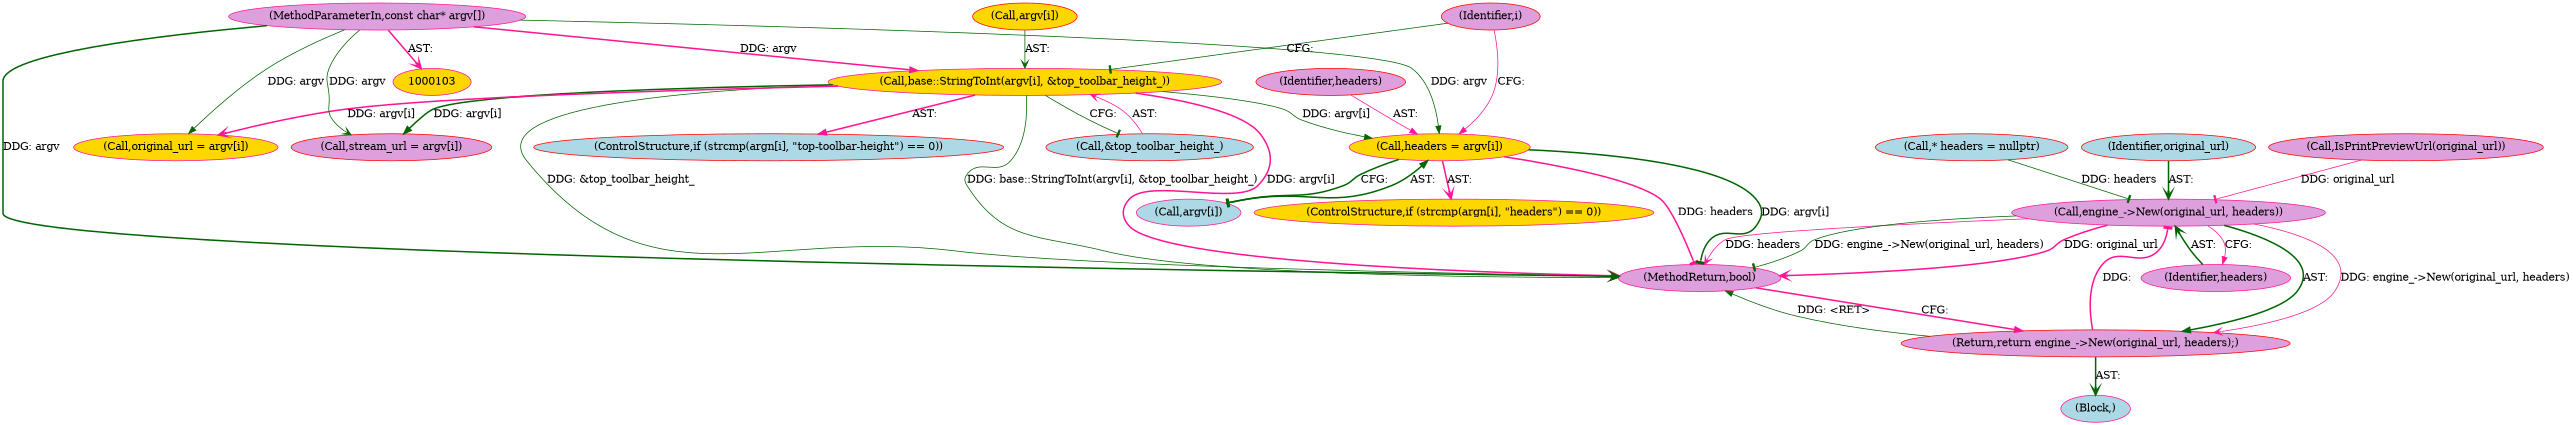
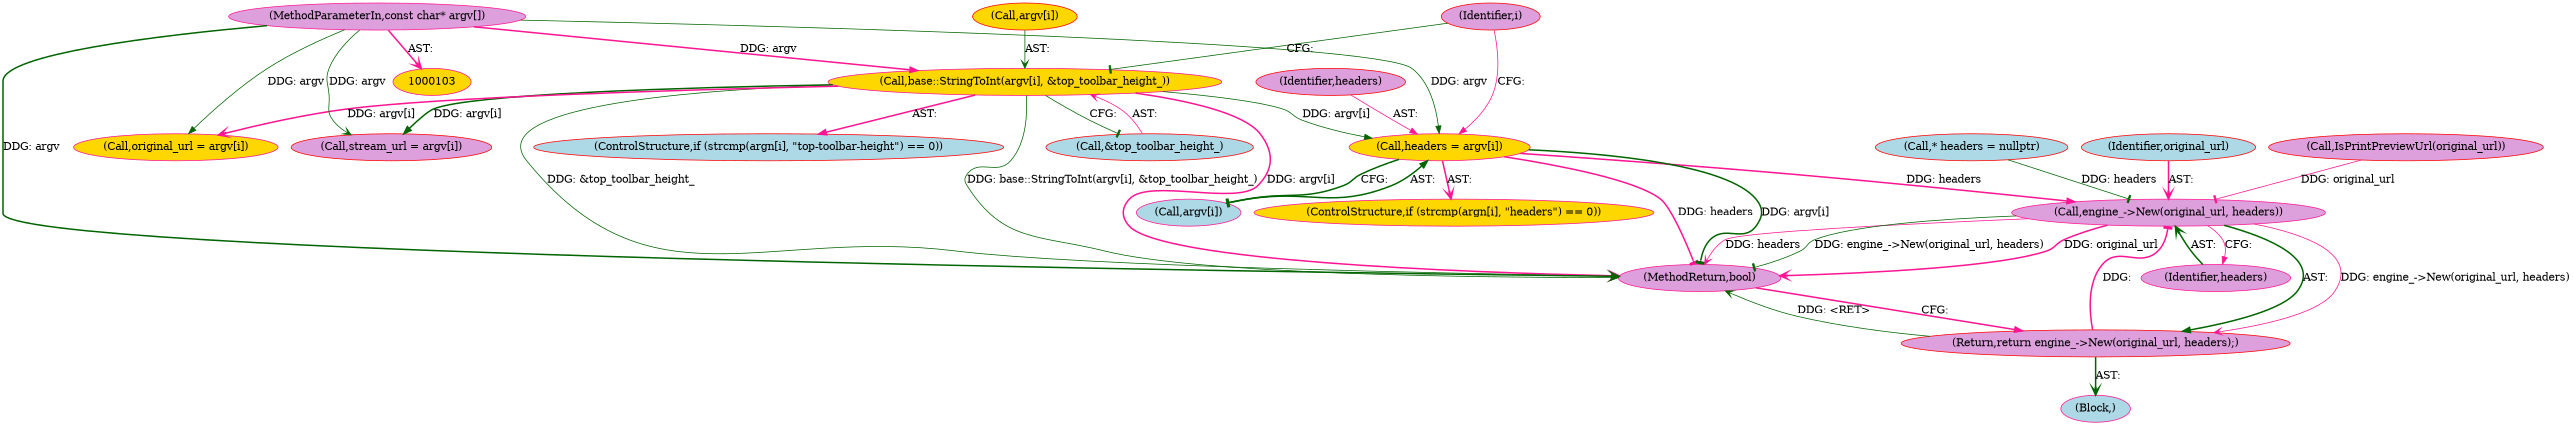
none -> (1794, 174)
(2169, 176) -> (2169, 176)
(1829, 323) -> (1829, 323)
